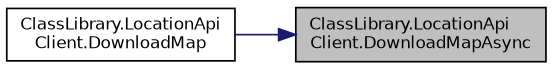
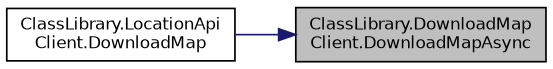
(421, 35) -> (421, 35)
